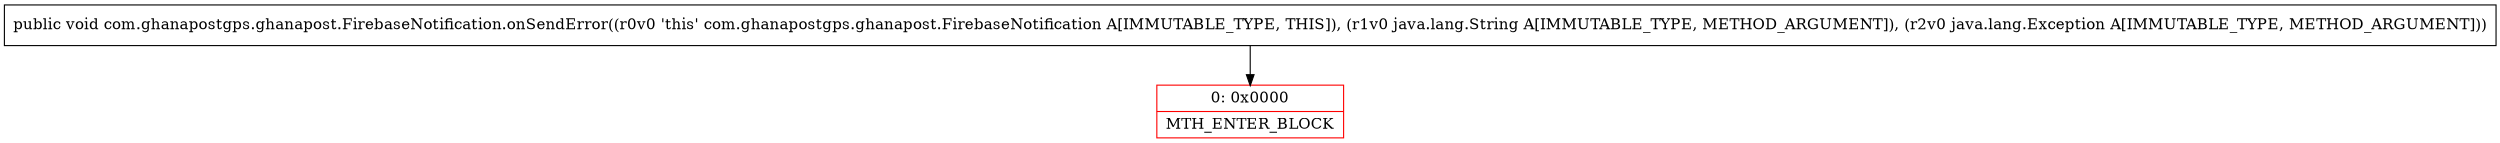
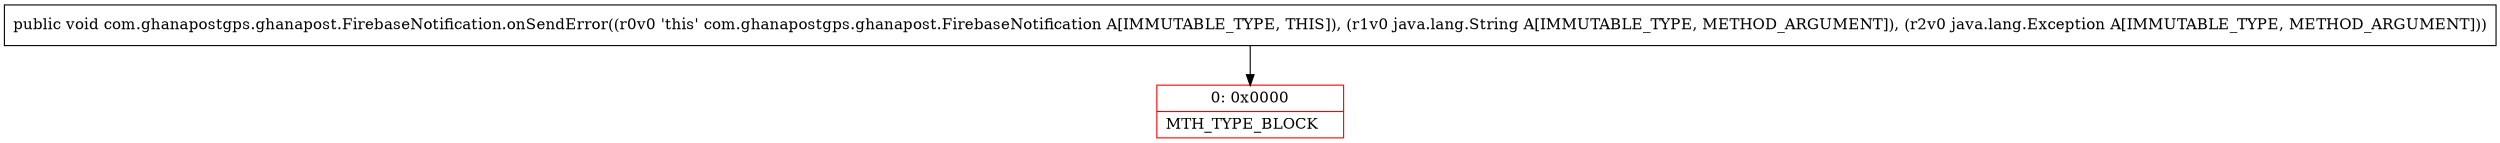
(1250, 124) -> (1242, 124)
